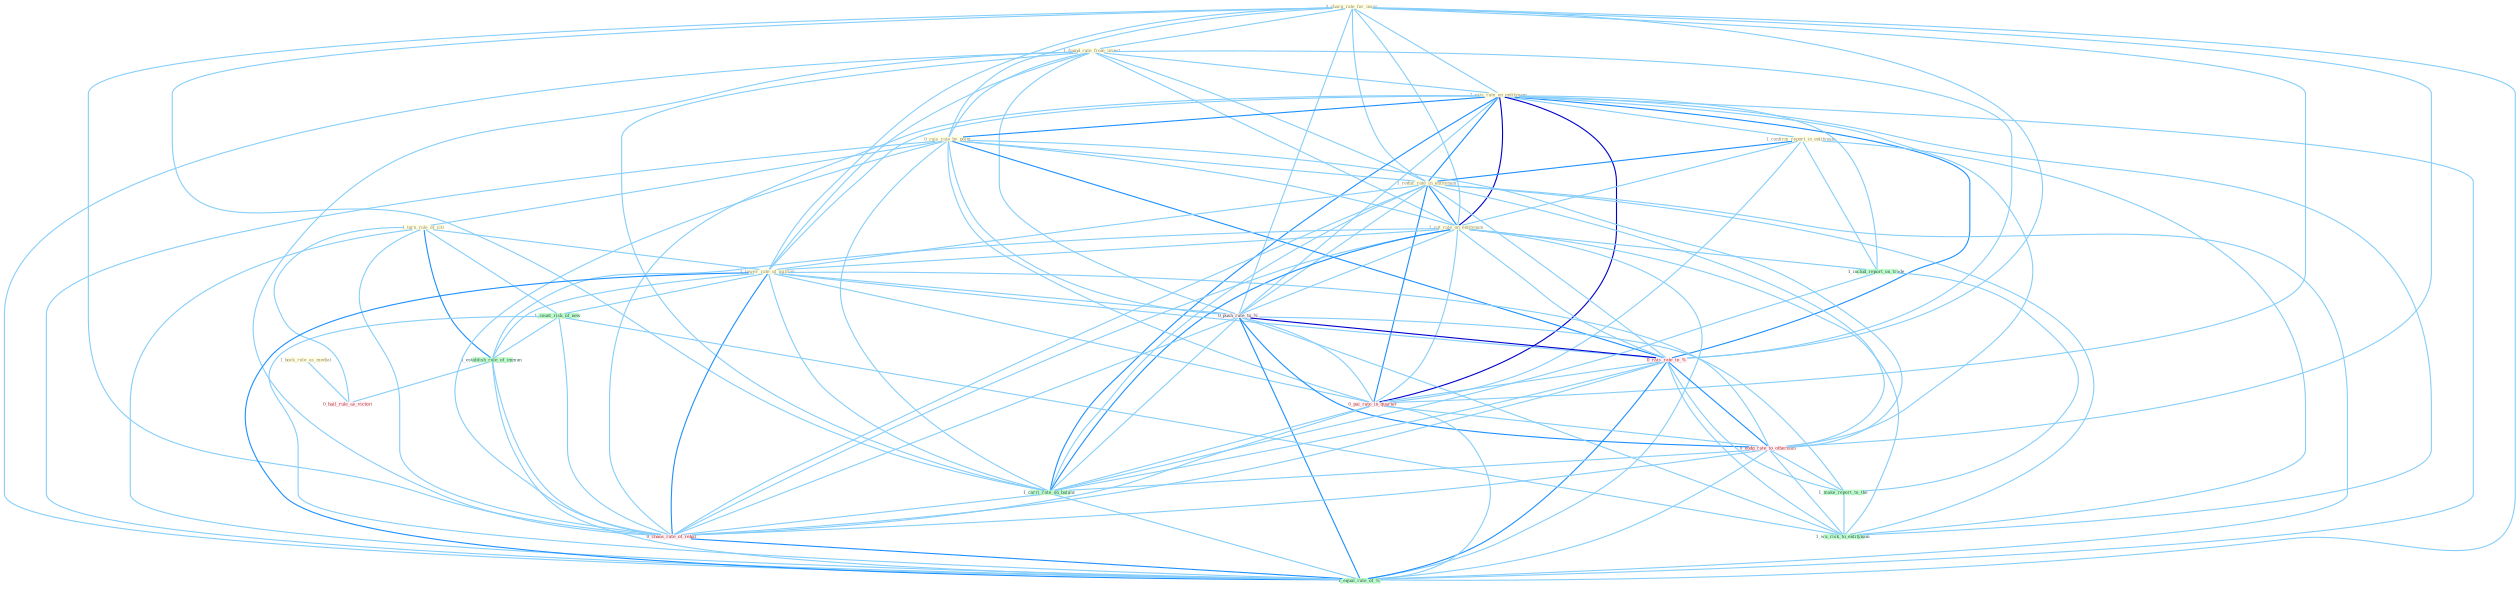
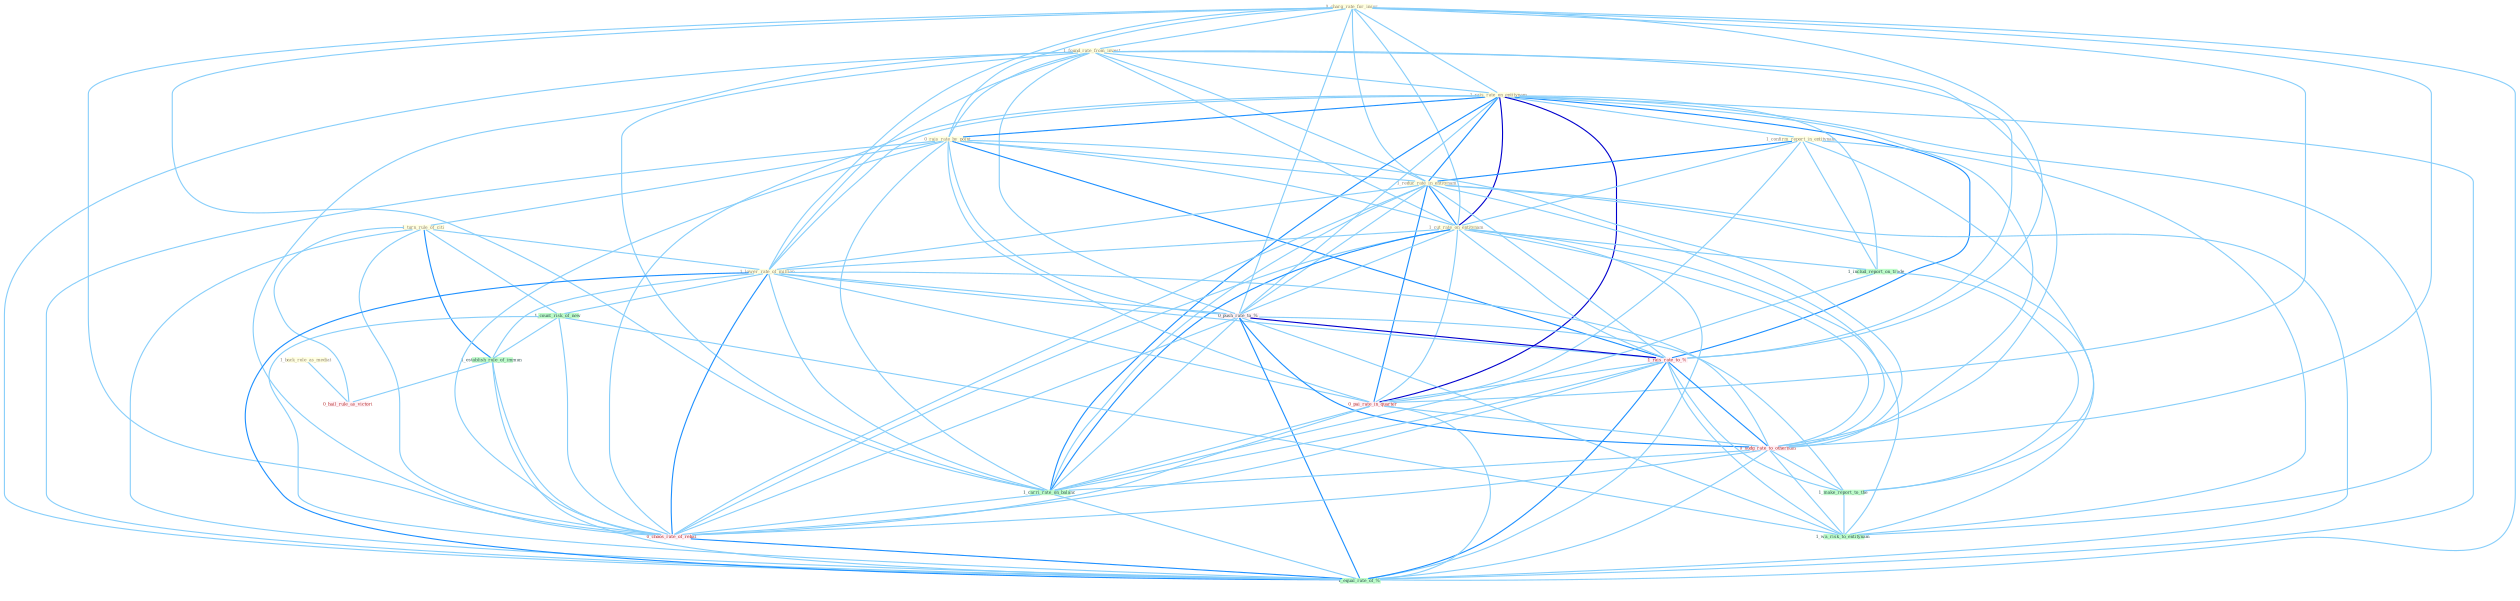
none -> (1920, 85)
(1021, 244) -> (1739, 294)
none -> (2071, 328)
(1667, 360) -> (1667, 360)
(1342, 361) -> none
